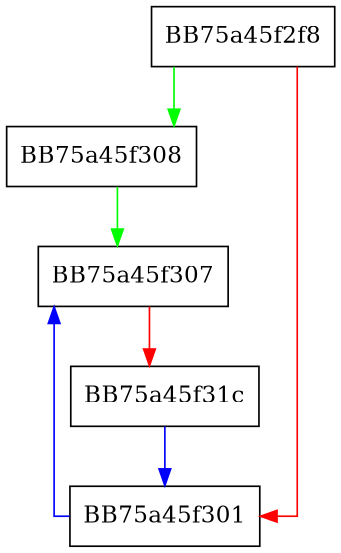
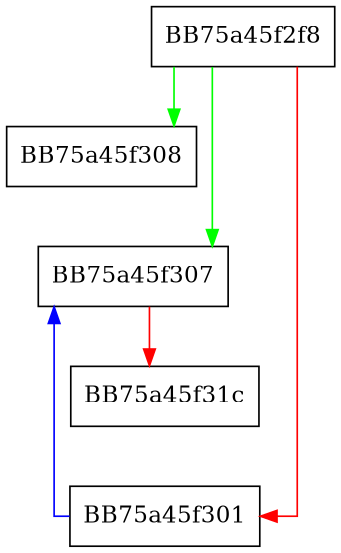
(117, 208) -> (212, 148)
(165, 448) -> none
